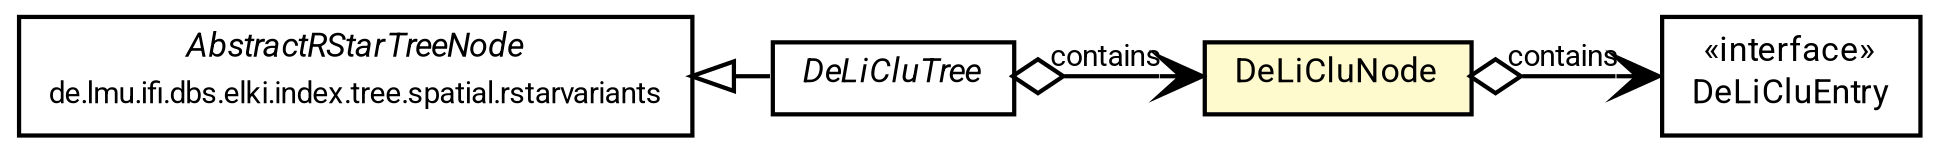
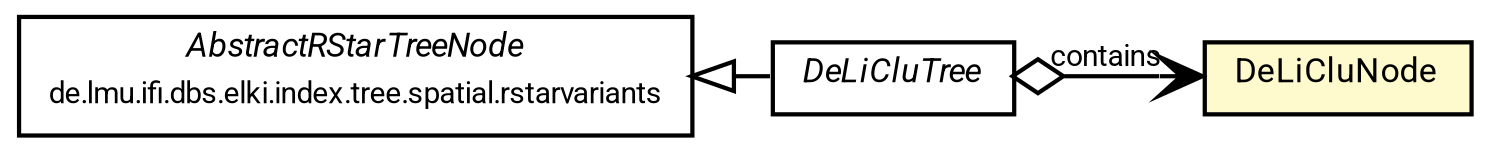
(1789, 76) -> none
